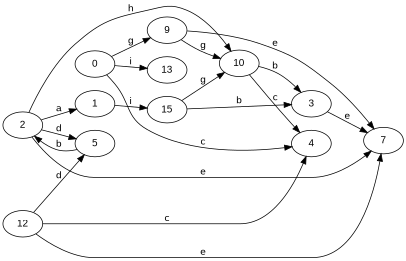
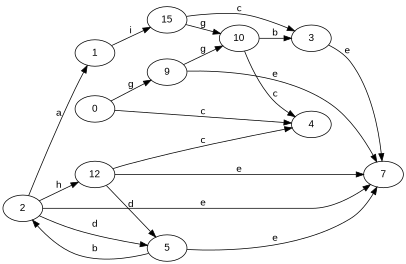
(114, 19) -> (55, 193)
(167, 70) -> none
(239, 100) -> (239, 8)
none -> (288, 242)
